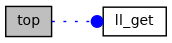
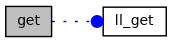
(29, 22) -> (29, 22)
